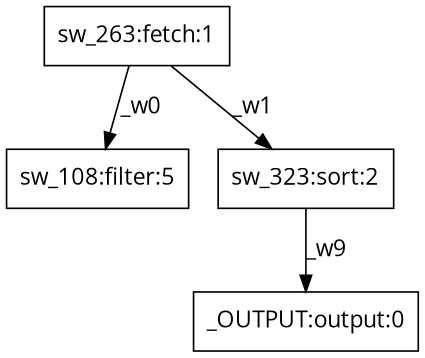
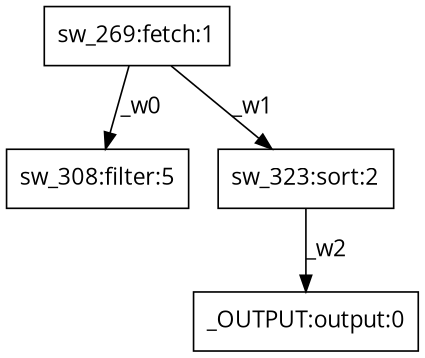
(137, 36) -> (137, 36)
(98, 179) -> (98, 179)
(326, 250) -> (326, 250)
